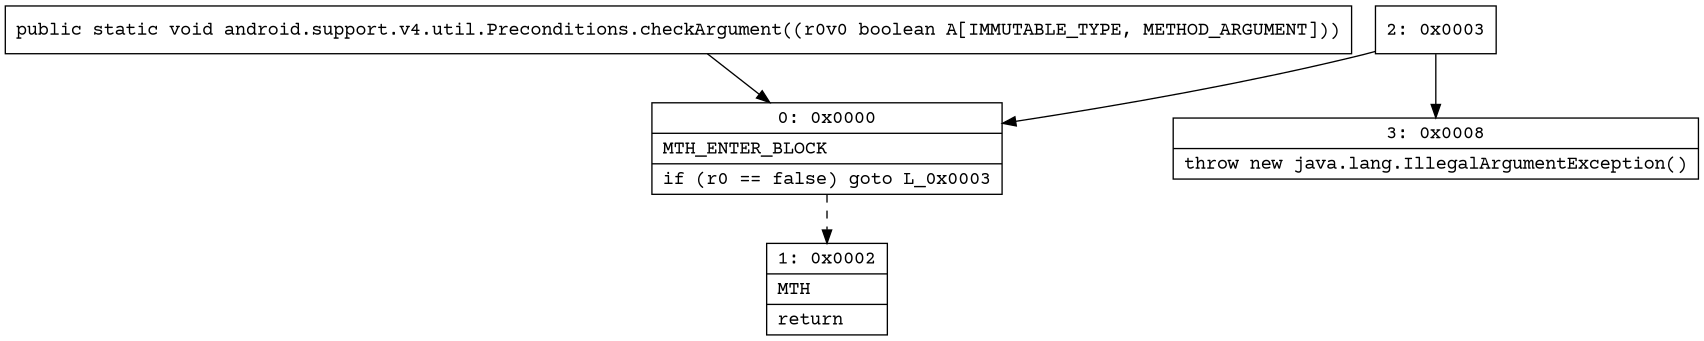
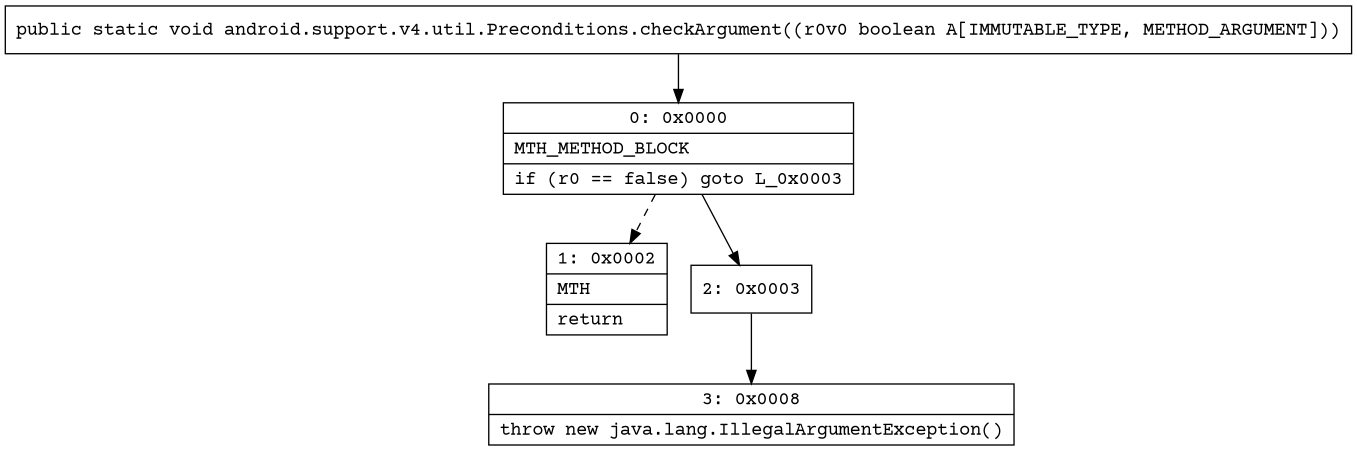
(1196, 90) -> (718, 224)
(745, 148) -> (602, 148)
